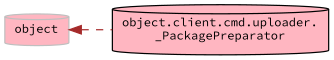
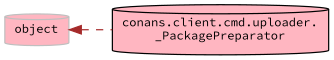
(221, 30) -> (221, 30)
